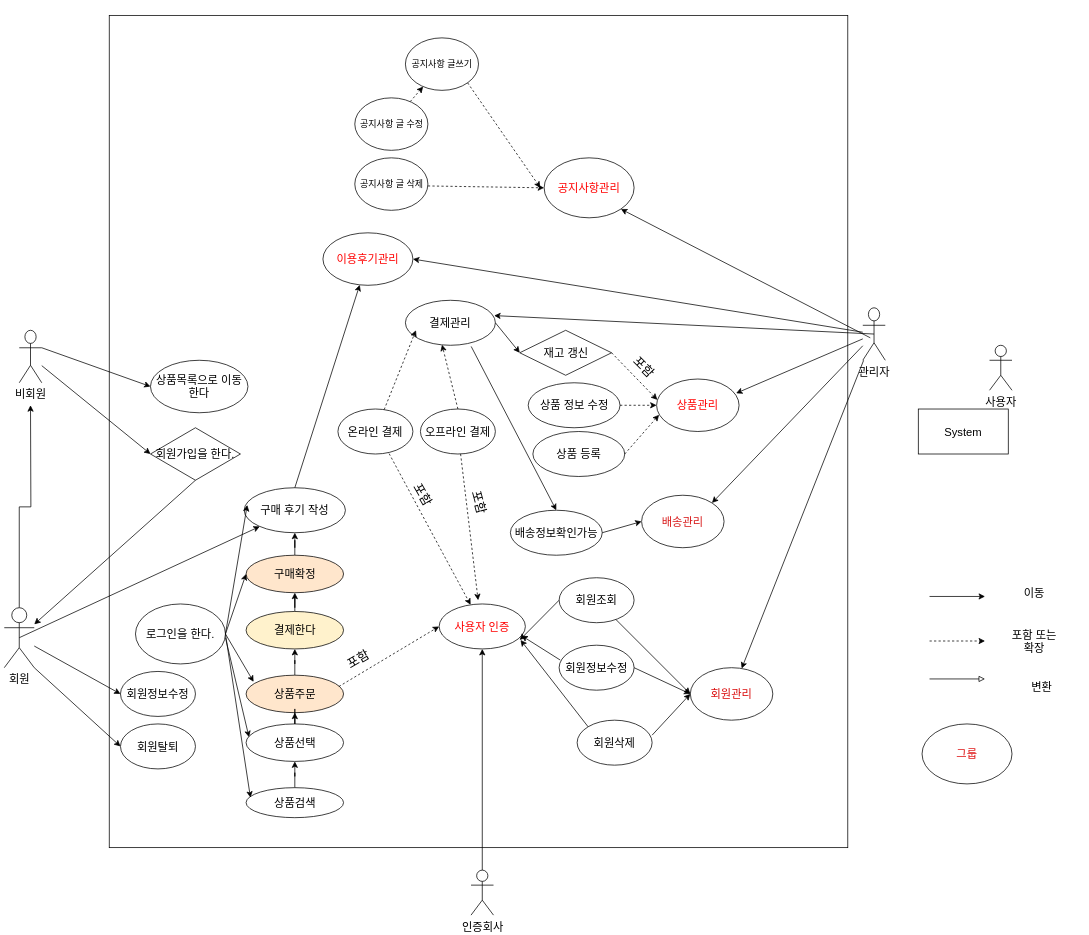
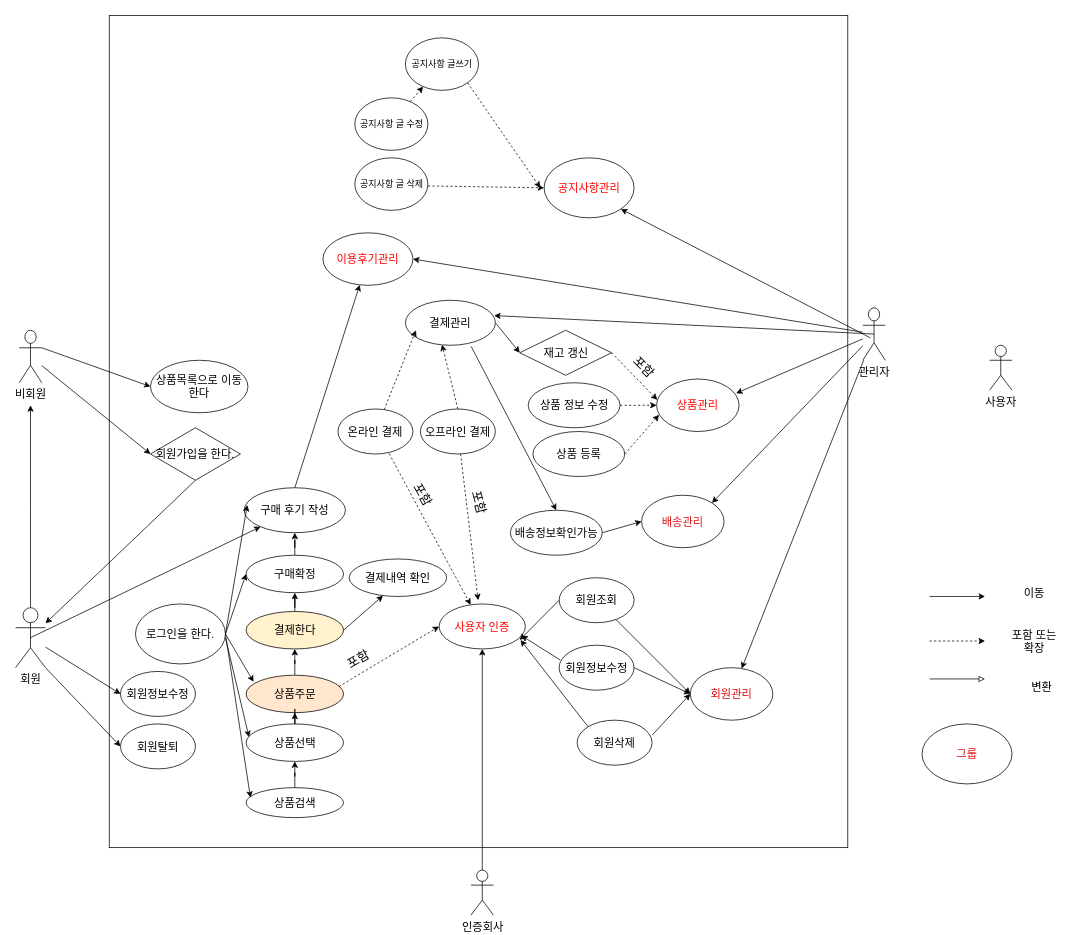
(963, 432) -> none
(295, 574) -> (295, 574)
none -> (398, 578)
none -> (361, 615)
(19, 638) -> (30, 638)
